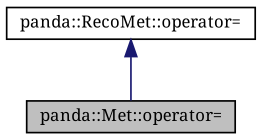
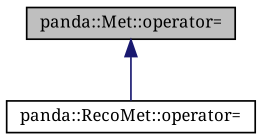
(131, 79) -> (131, 79)
